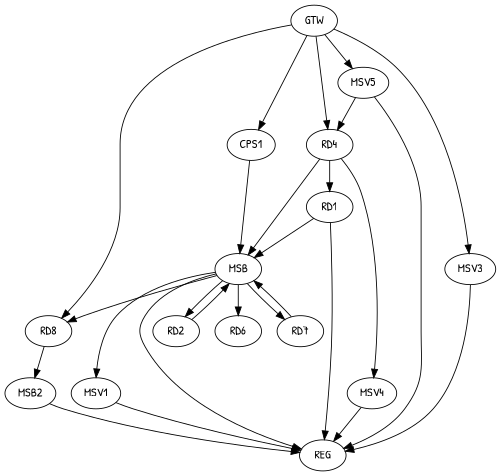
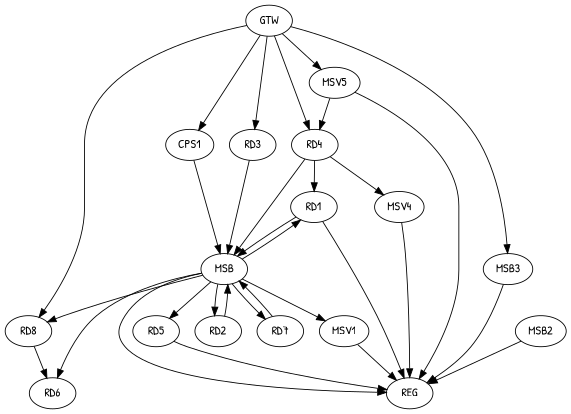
none -> (253, 145)
none -> (268, 243)
(470, 269) -> (508, 269)
none -> (156, 331)
(41, 358) -> (39, 358)
